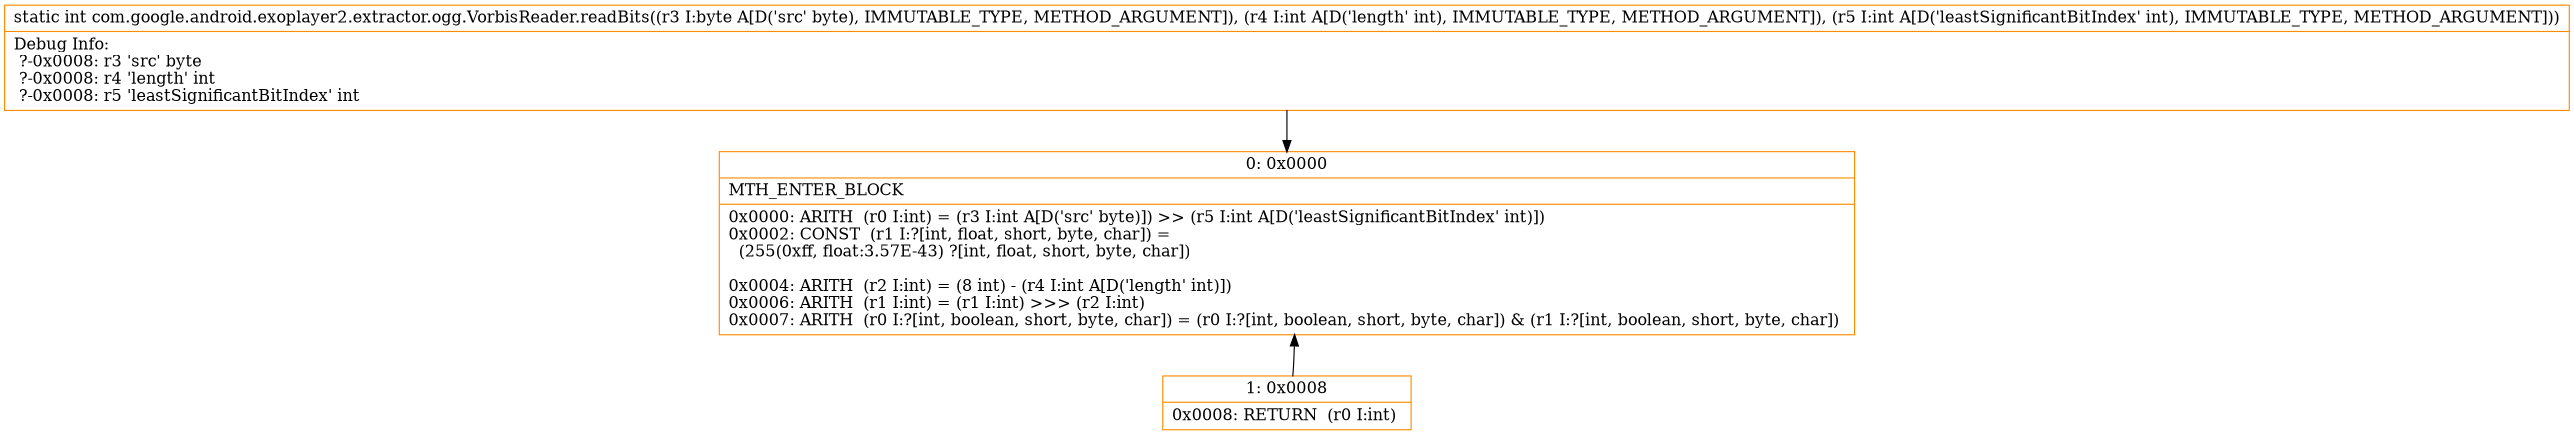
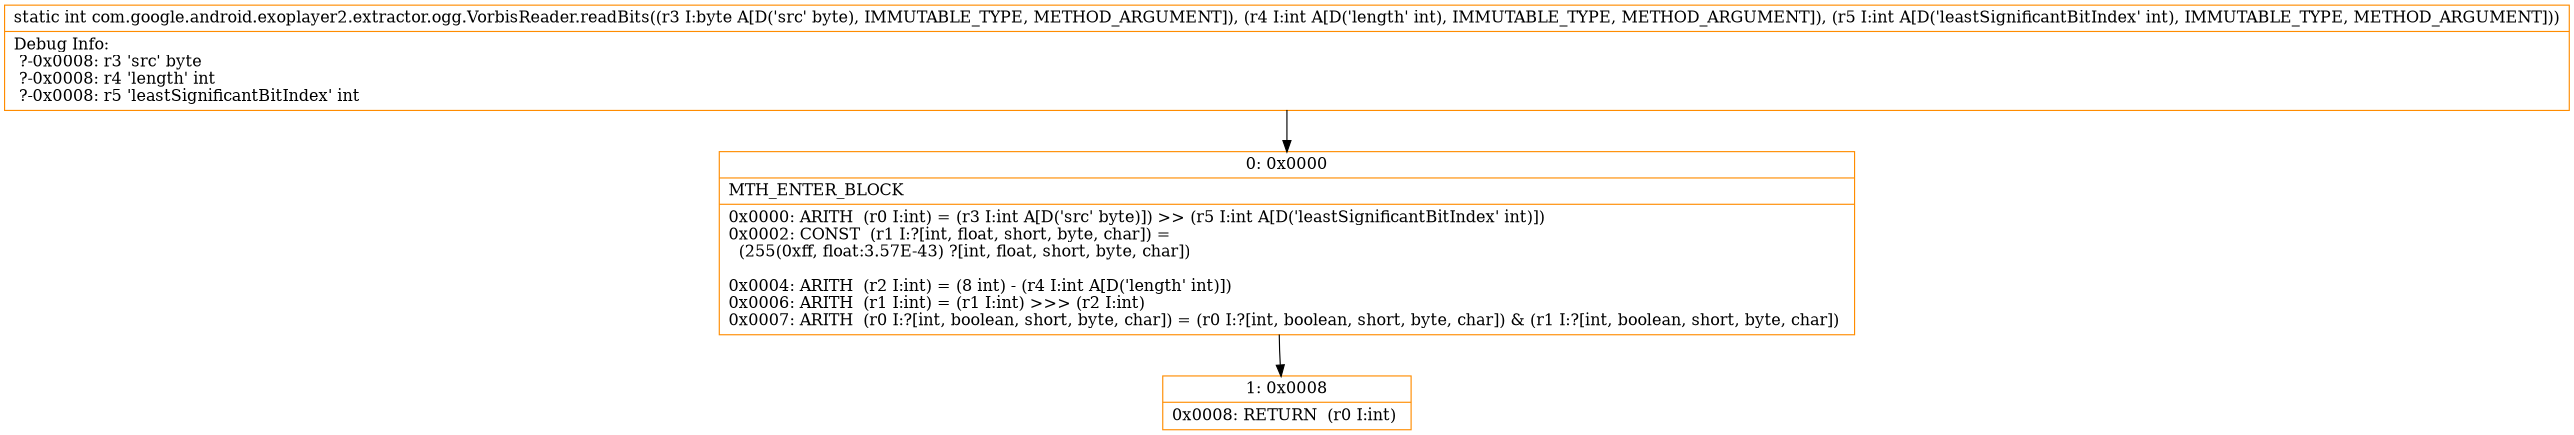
(1294, 361) -> (1280, 350)
